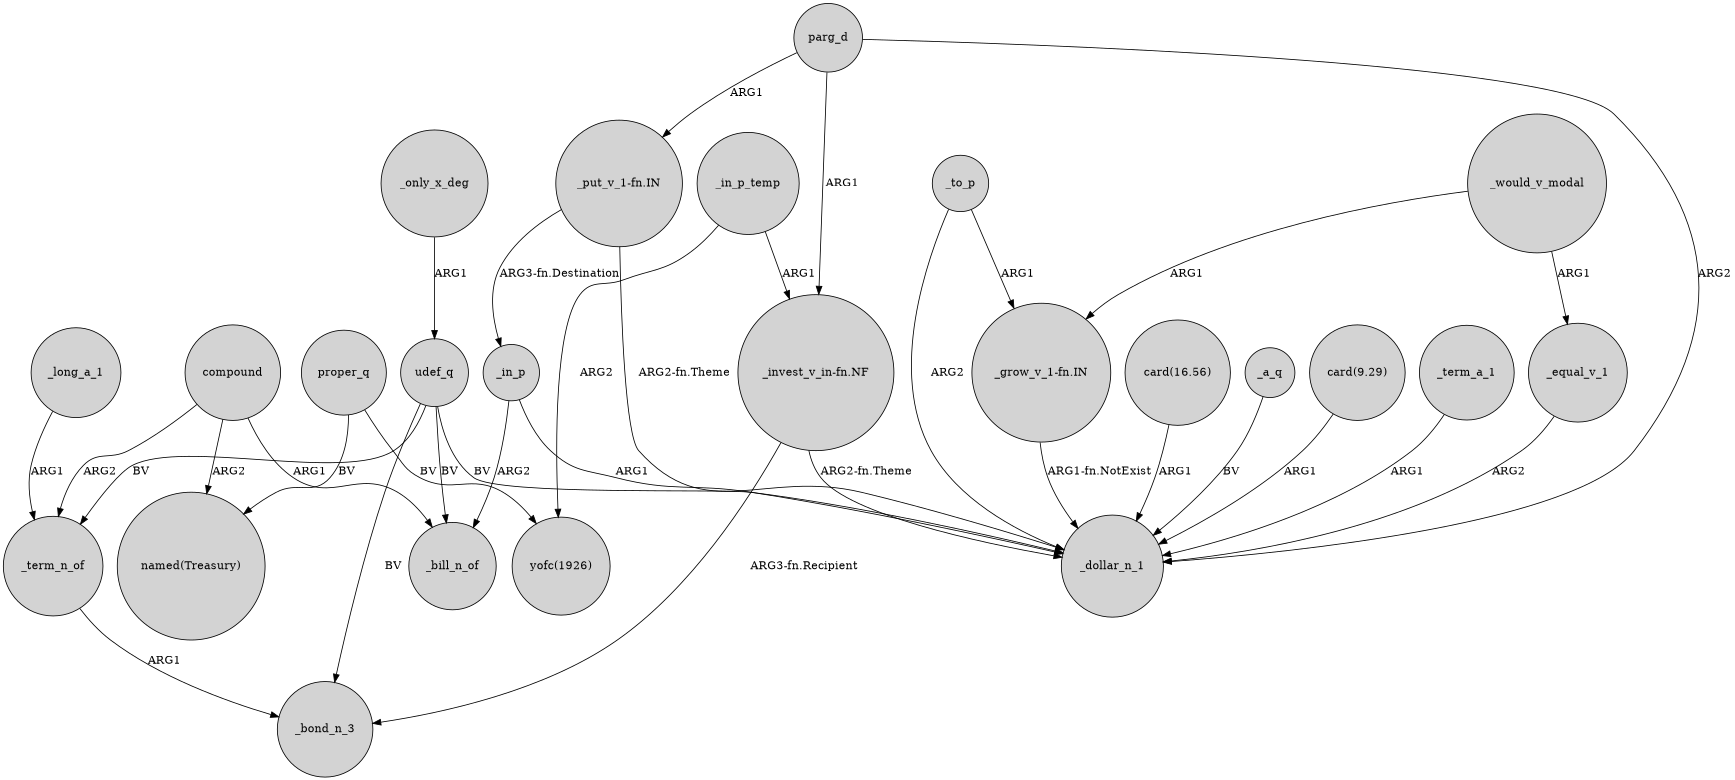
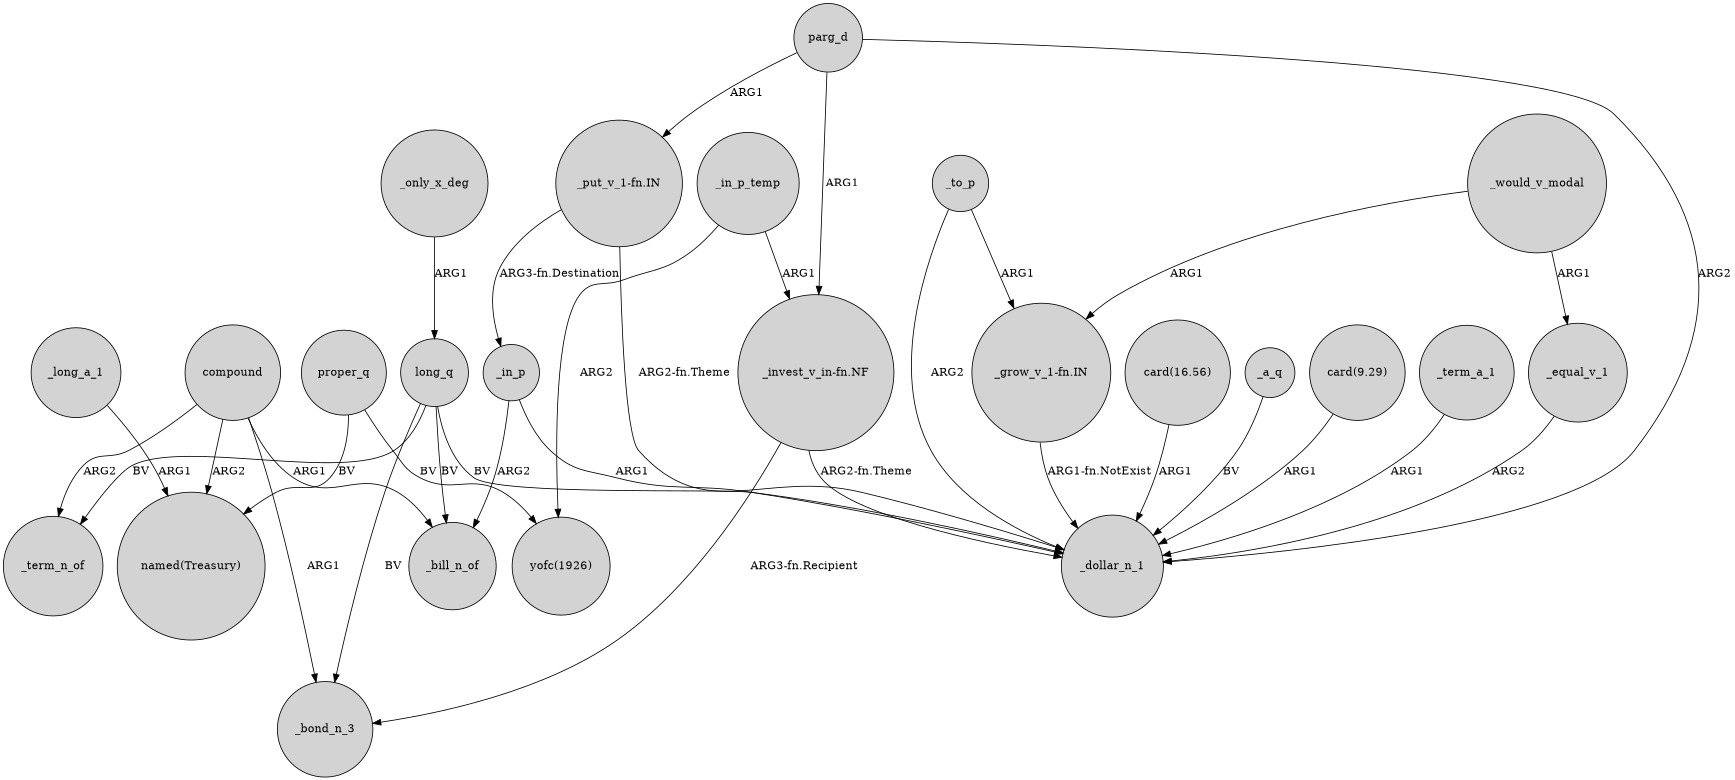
(435, 373) -> (435, 373)
(33, 460) -> (136, 441)
(168, 675) -> (286, 545)
